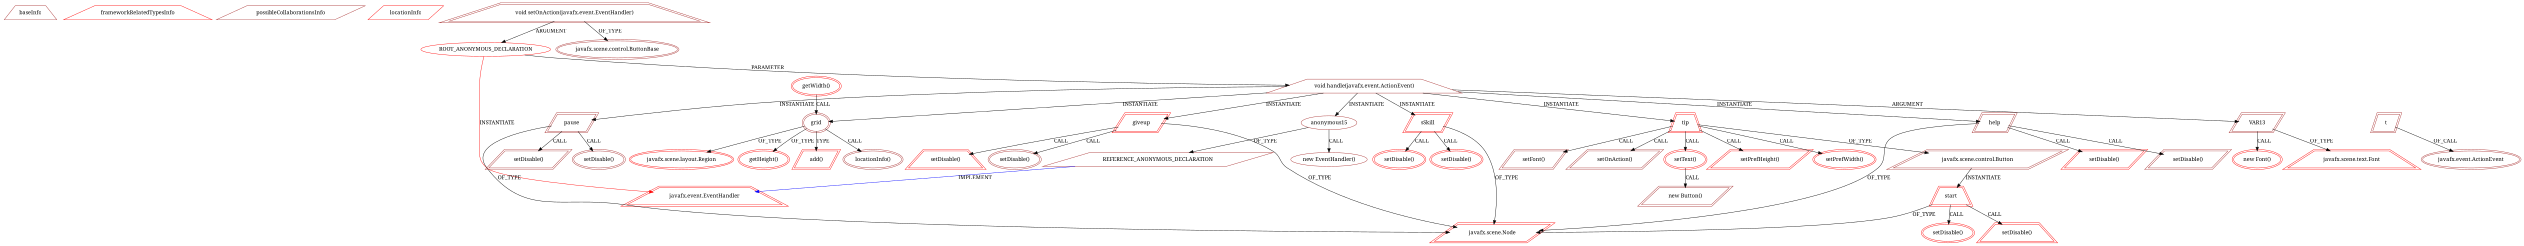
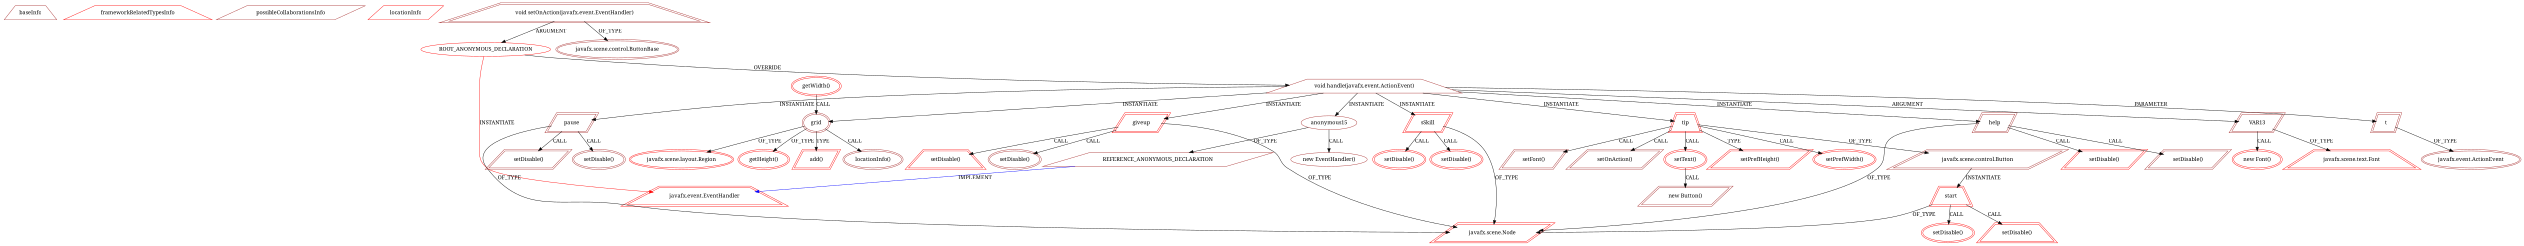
(768, 68) -> (768, 68)
none -> (1909, 98)
(1734, 141) -> (1734, 141)
(2445, 141) -> (2445, 141)
